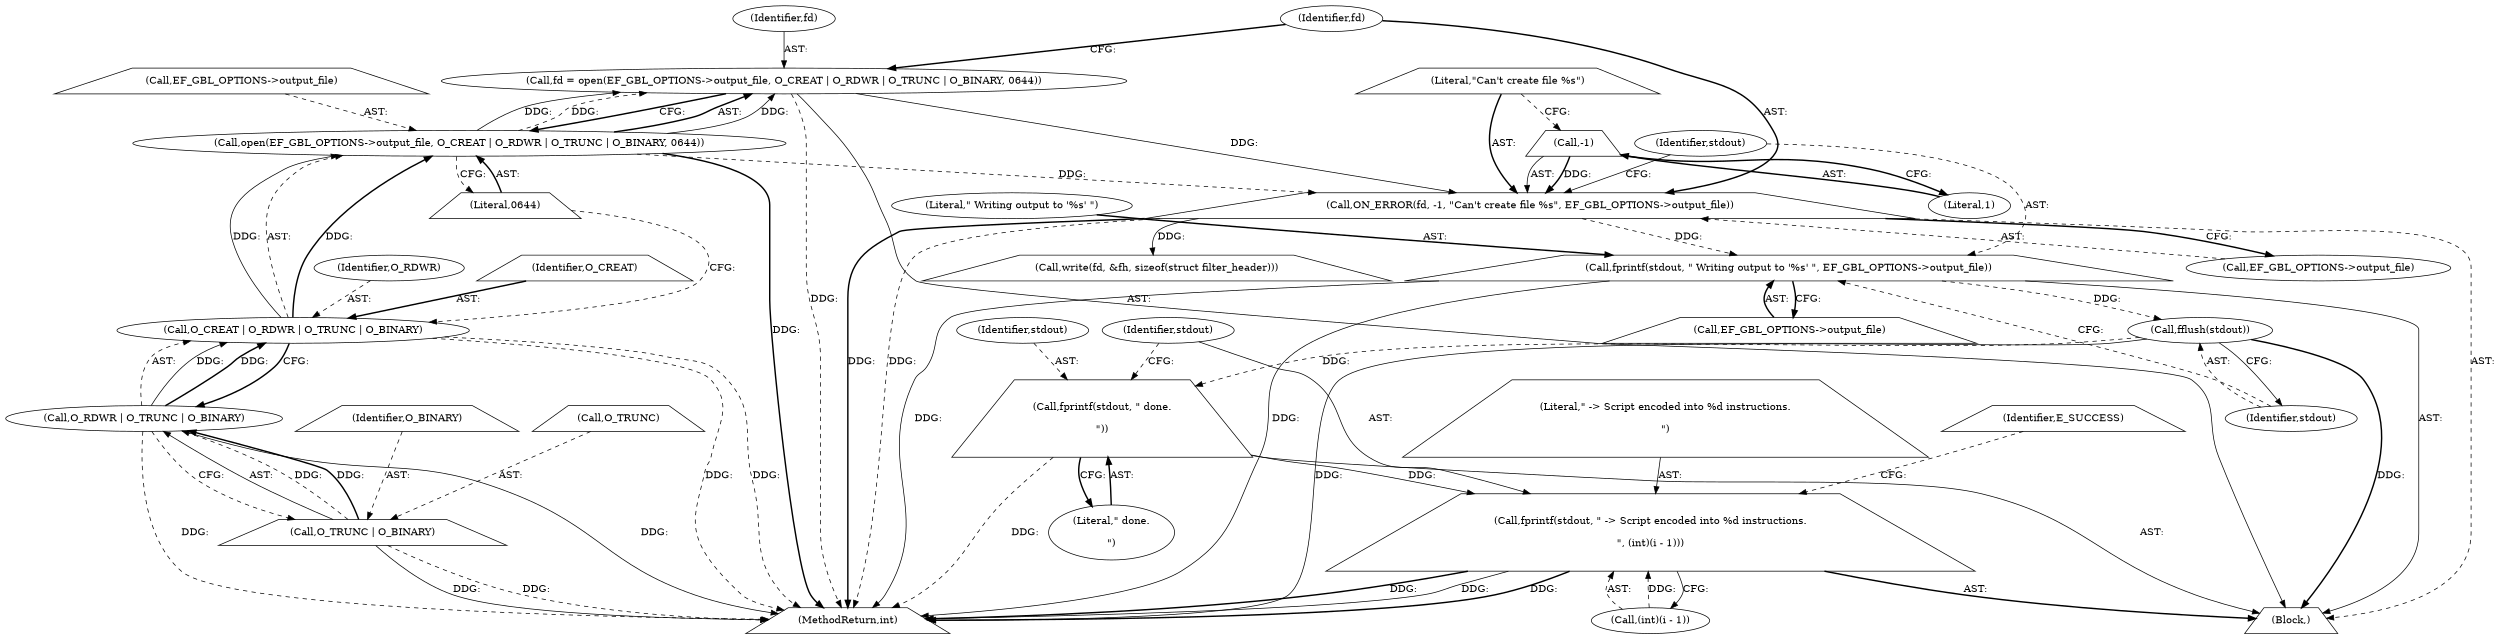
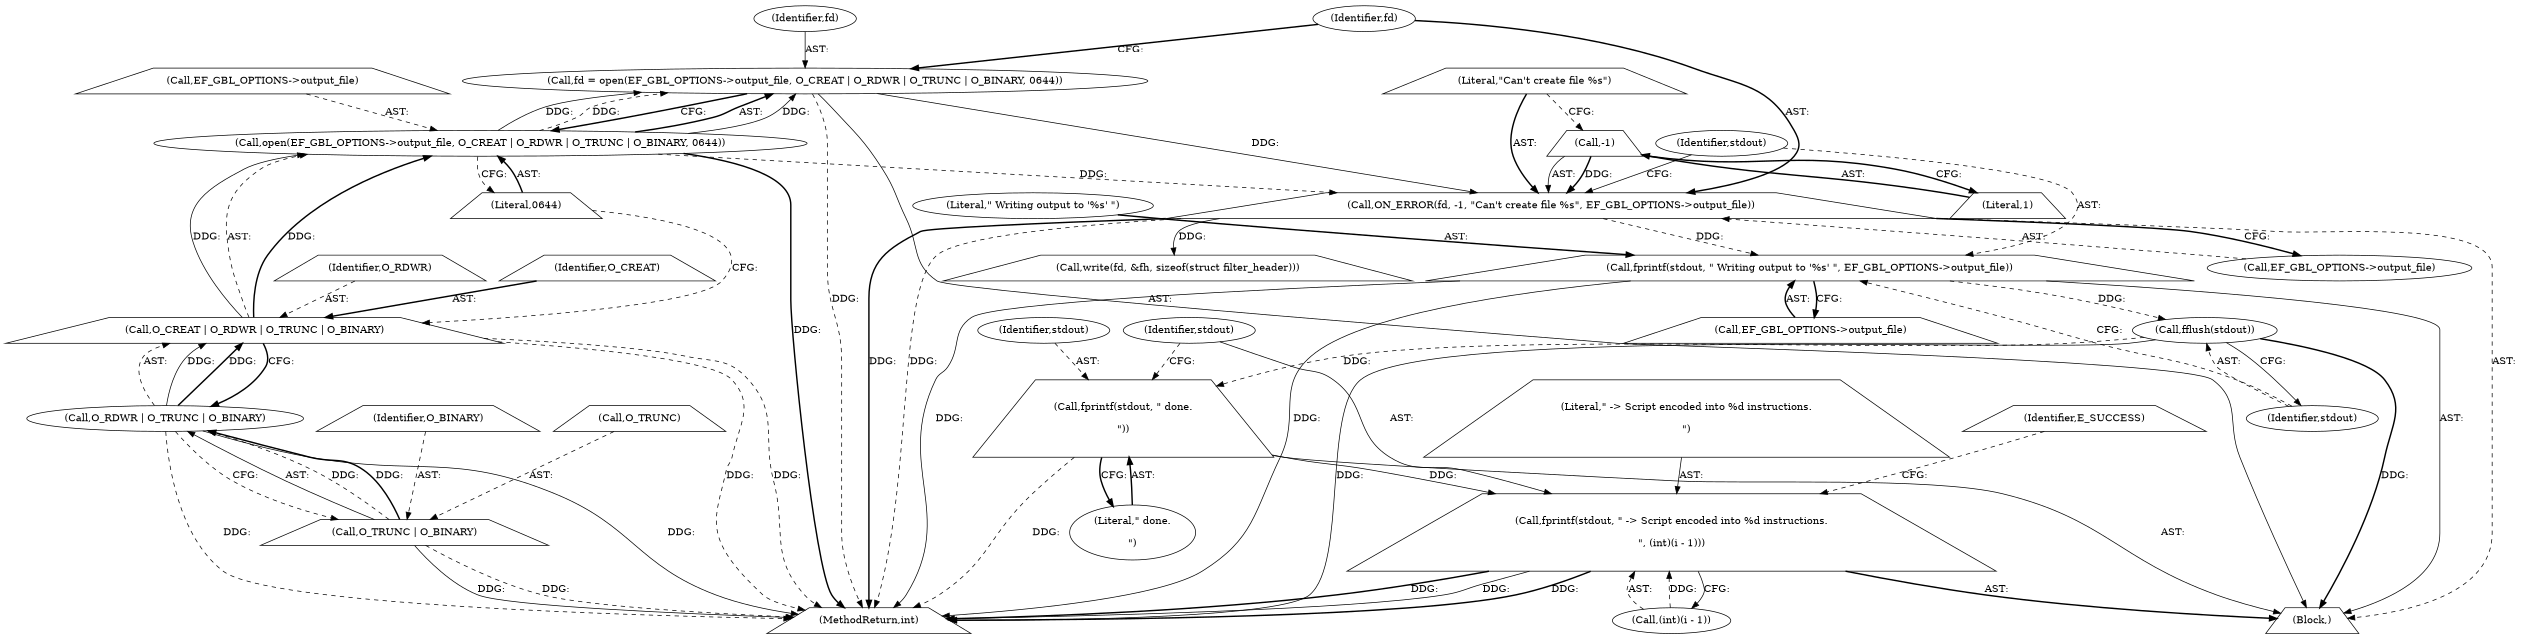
(1969, 206) -> (2008, 206)
(389, 268) -> (380, 268)
(293, 330) -> (255, 330)
